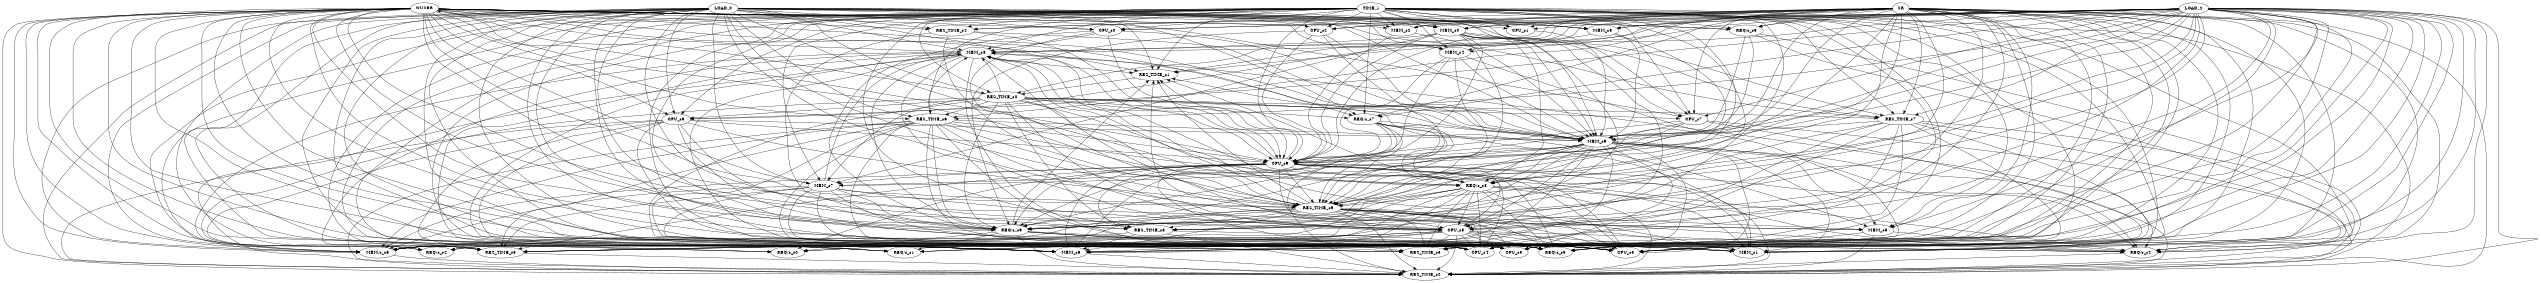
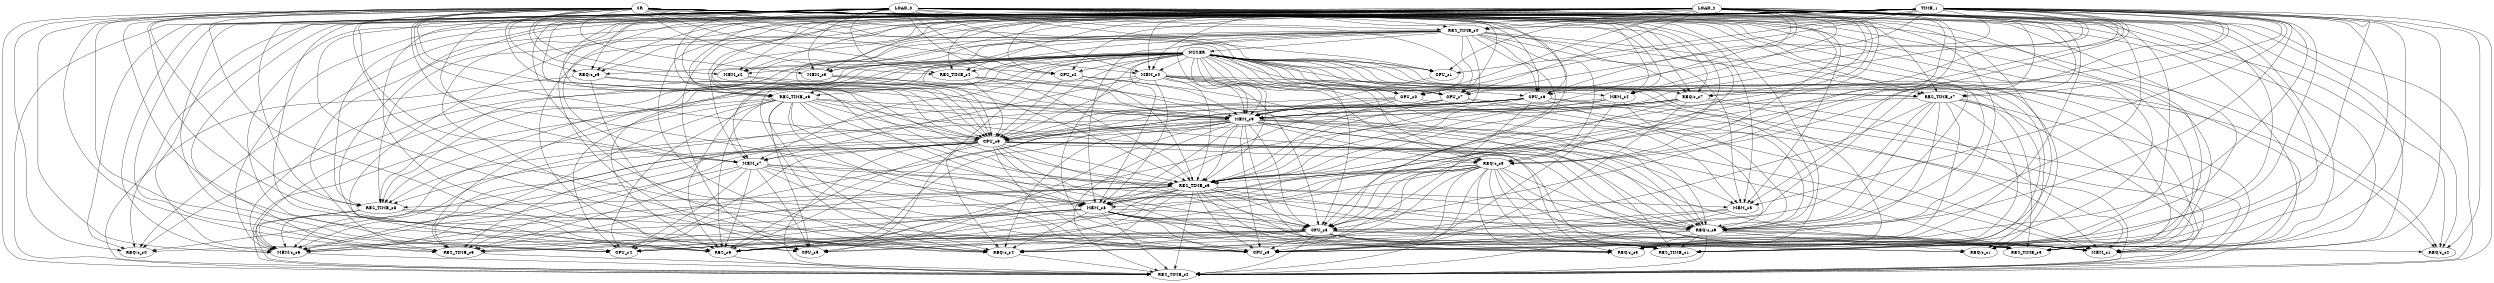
(1083, 85) -> (1590, 19)
(1071, 253) -> (723, 253)
